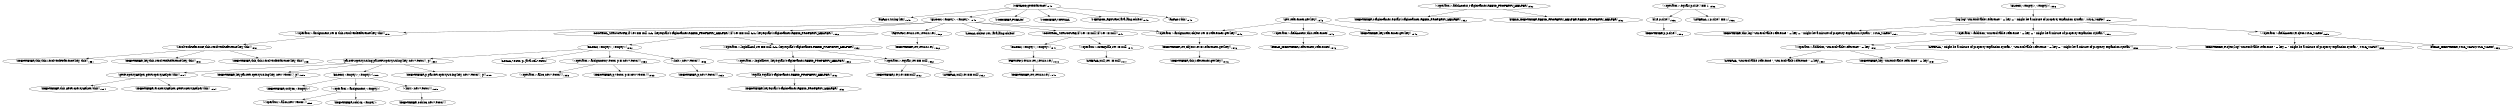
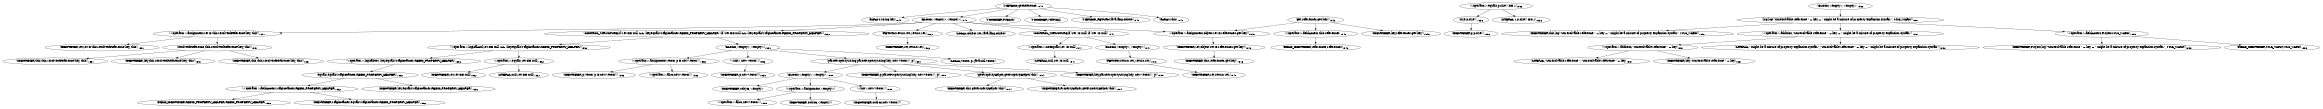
none -> (102, 48)
none -> (327, 82)
